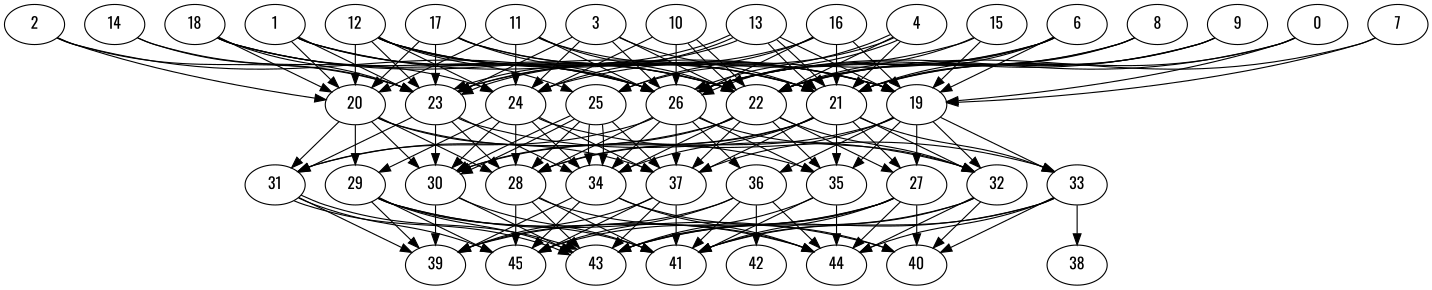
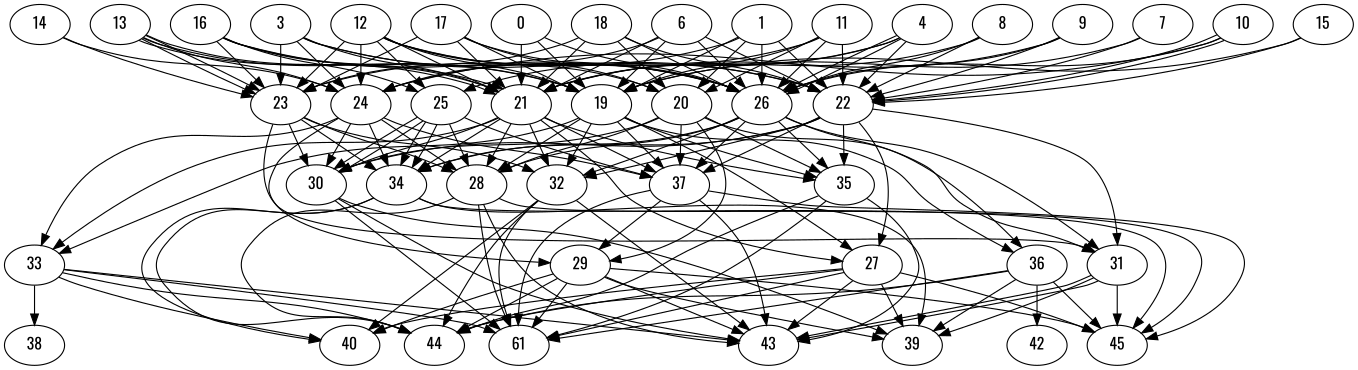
(35, 25) -> none
(722, 65) -> none
(561, 224) -> (634, 221)
(676, 265) -> (519, 345)
